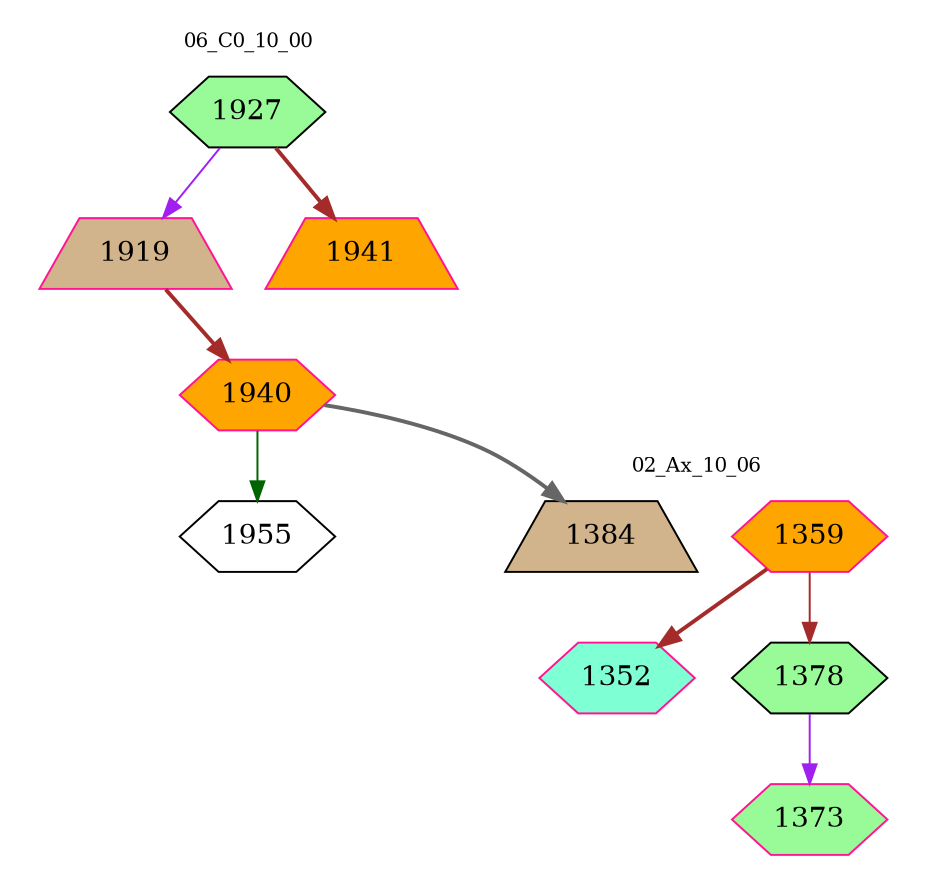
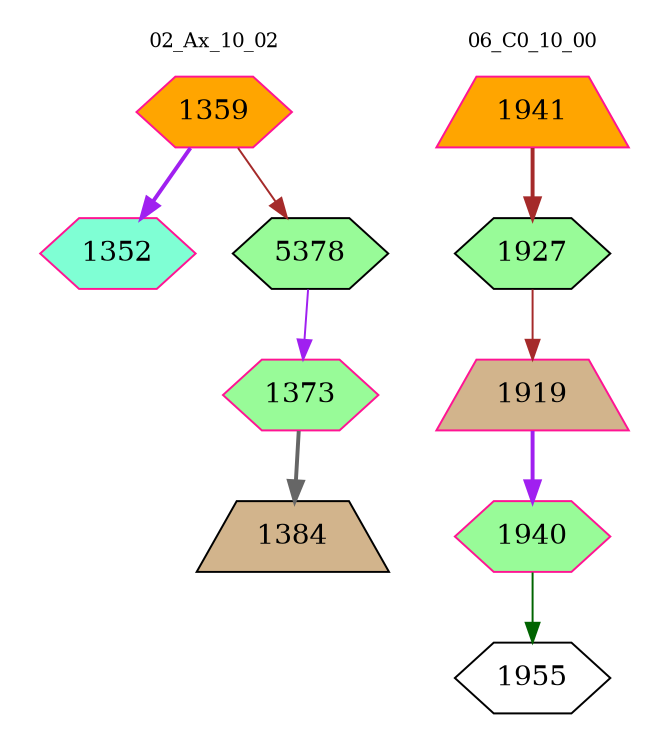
(198, 175) -> (533, 315)
(298, 175) -> (533, 173)
(190, 317) -> (533, 456)
(257, 395) -> (533, 537)
(442, 433) -> (297, 456)
(697, 467) -> (214, 42)
(722, 601) -> (172, 175)
(810, 678) -> (311, 254)
